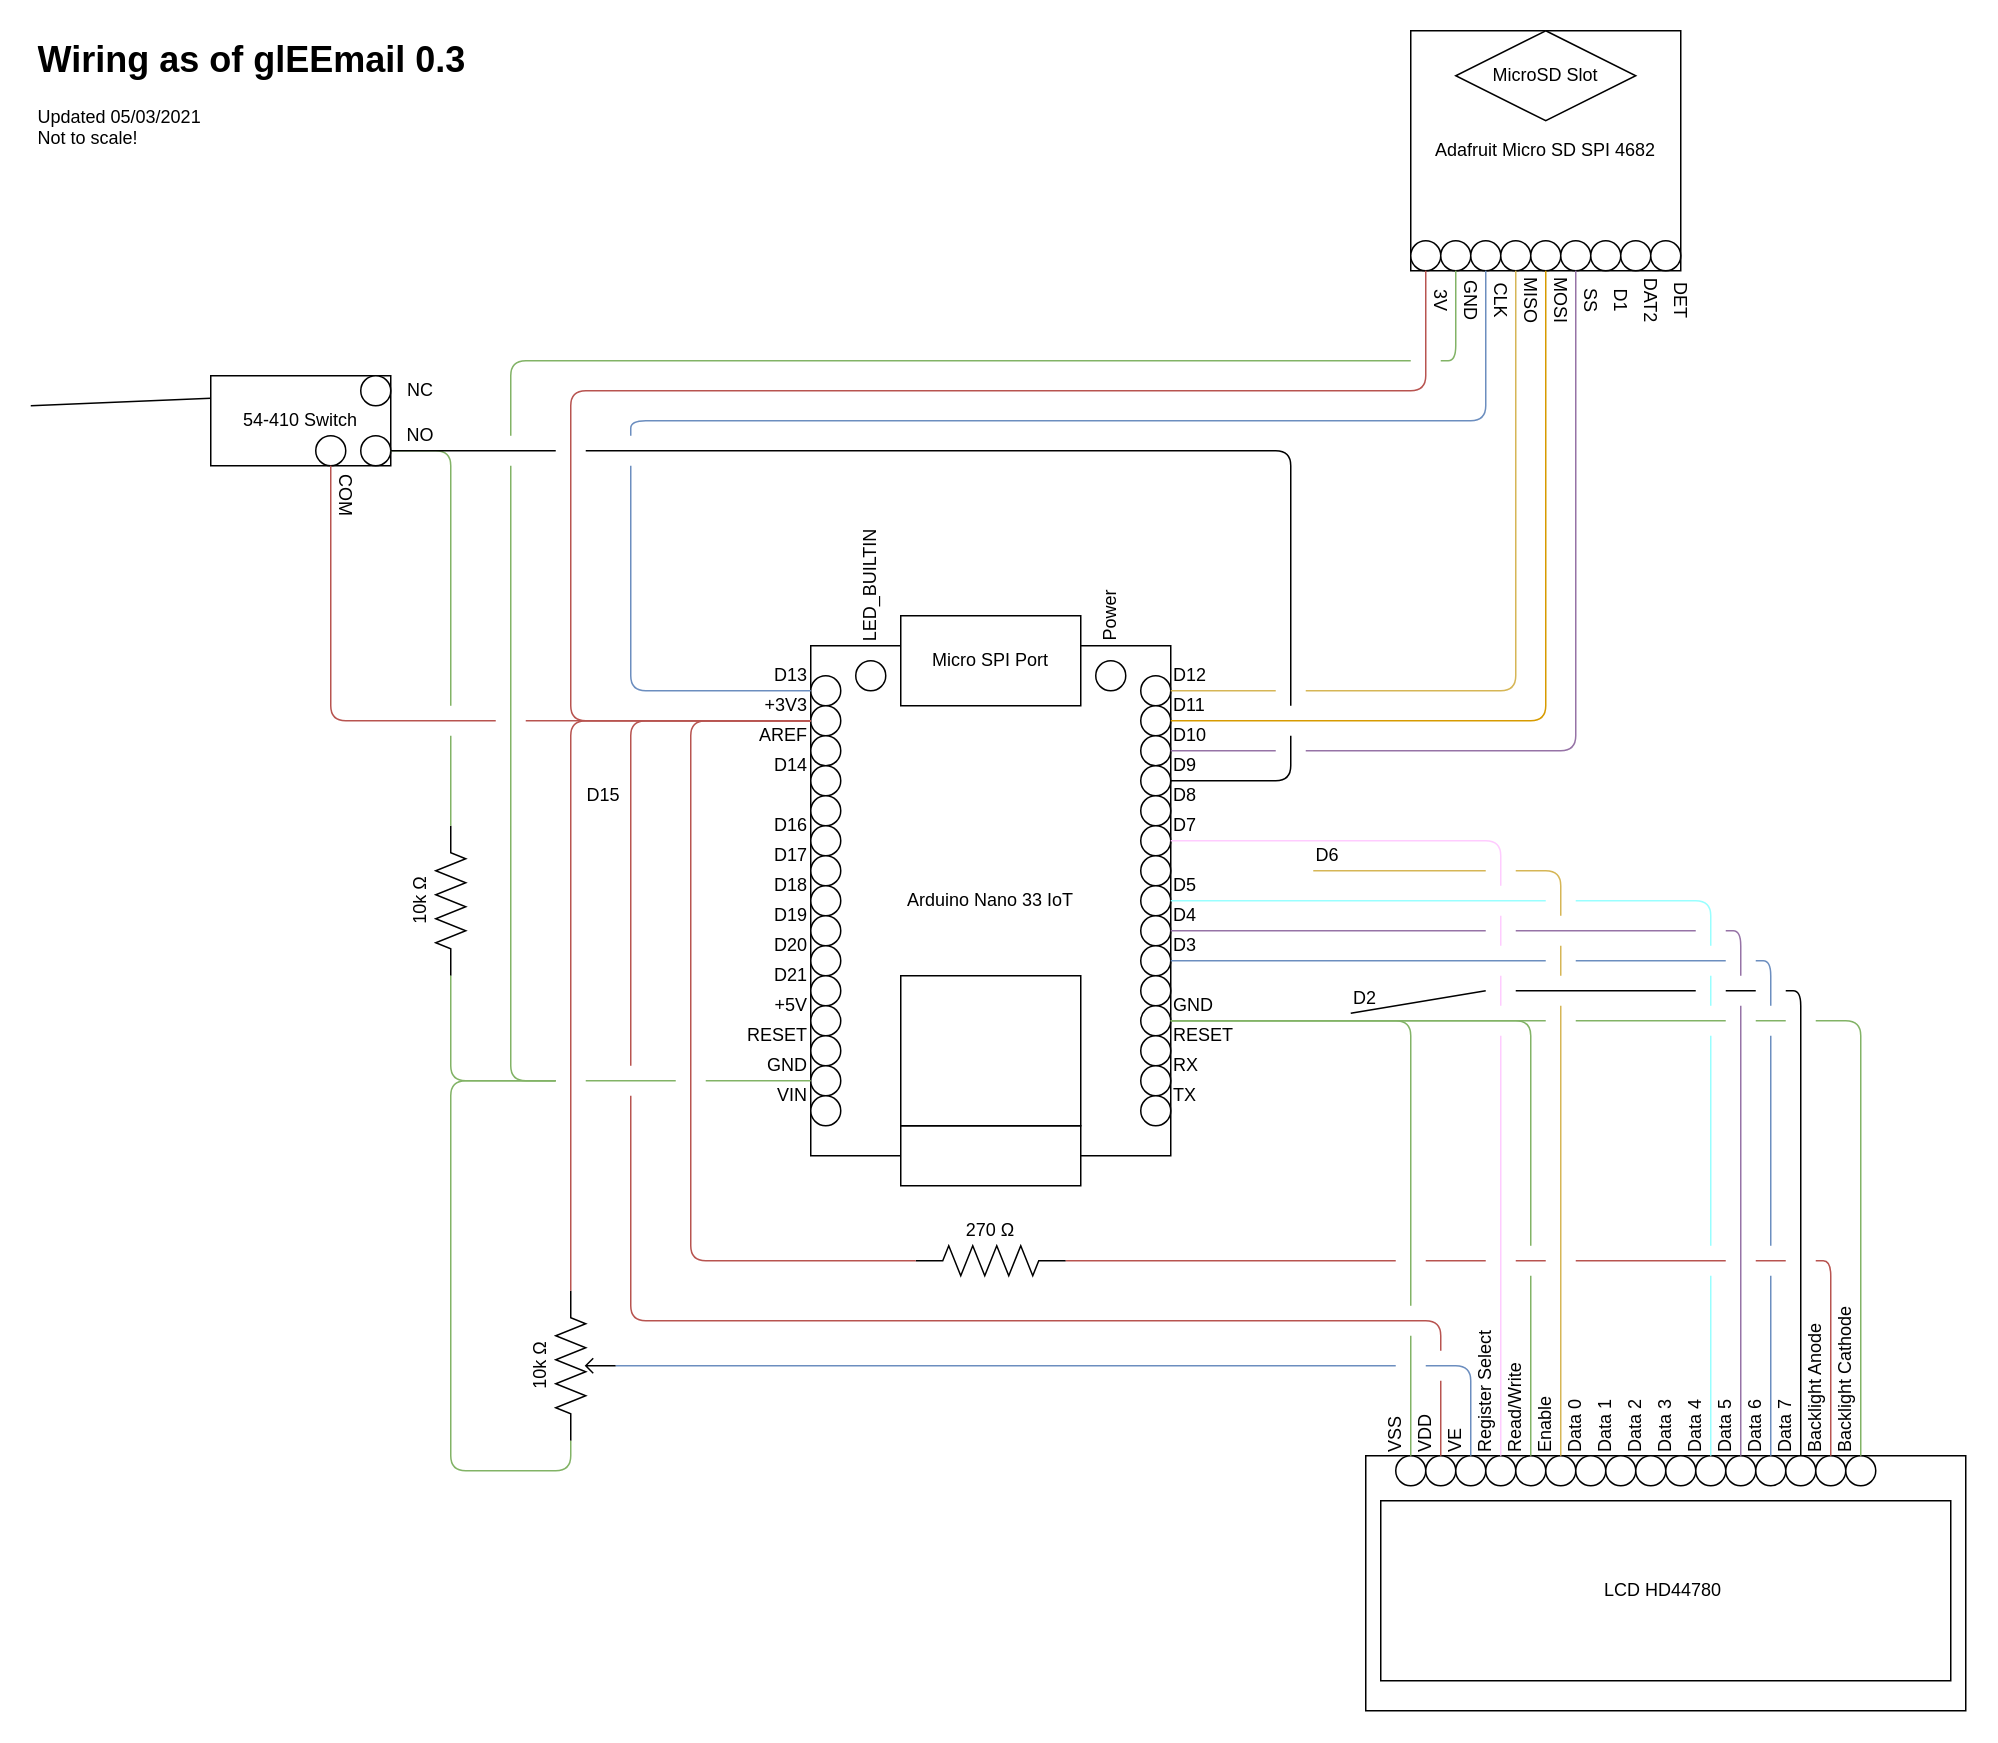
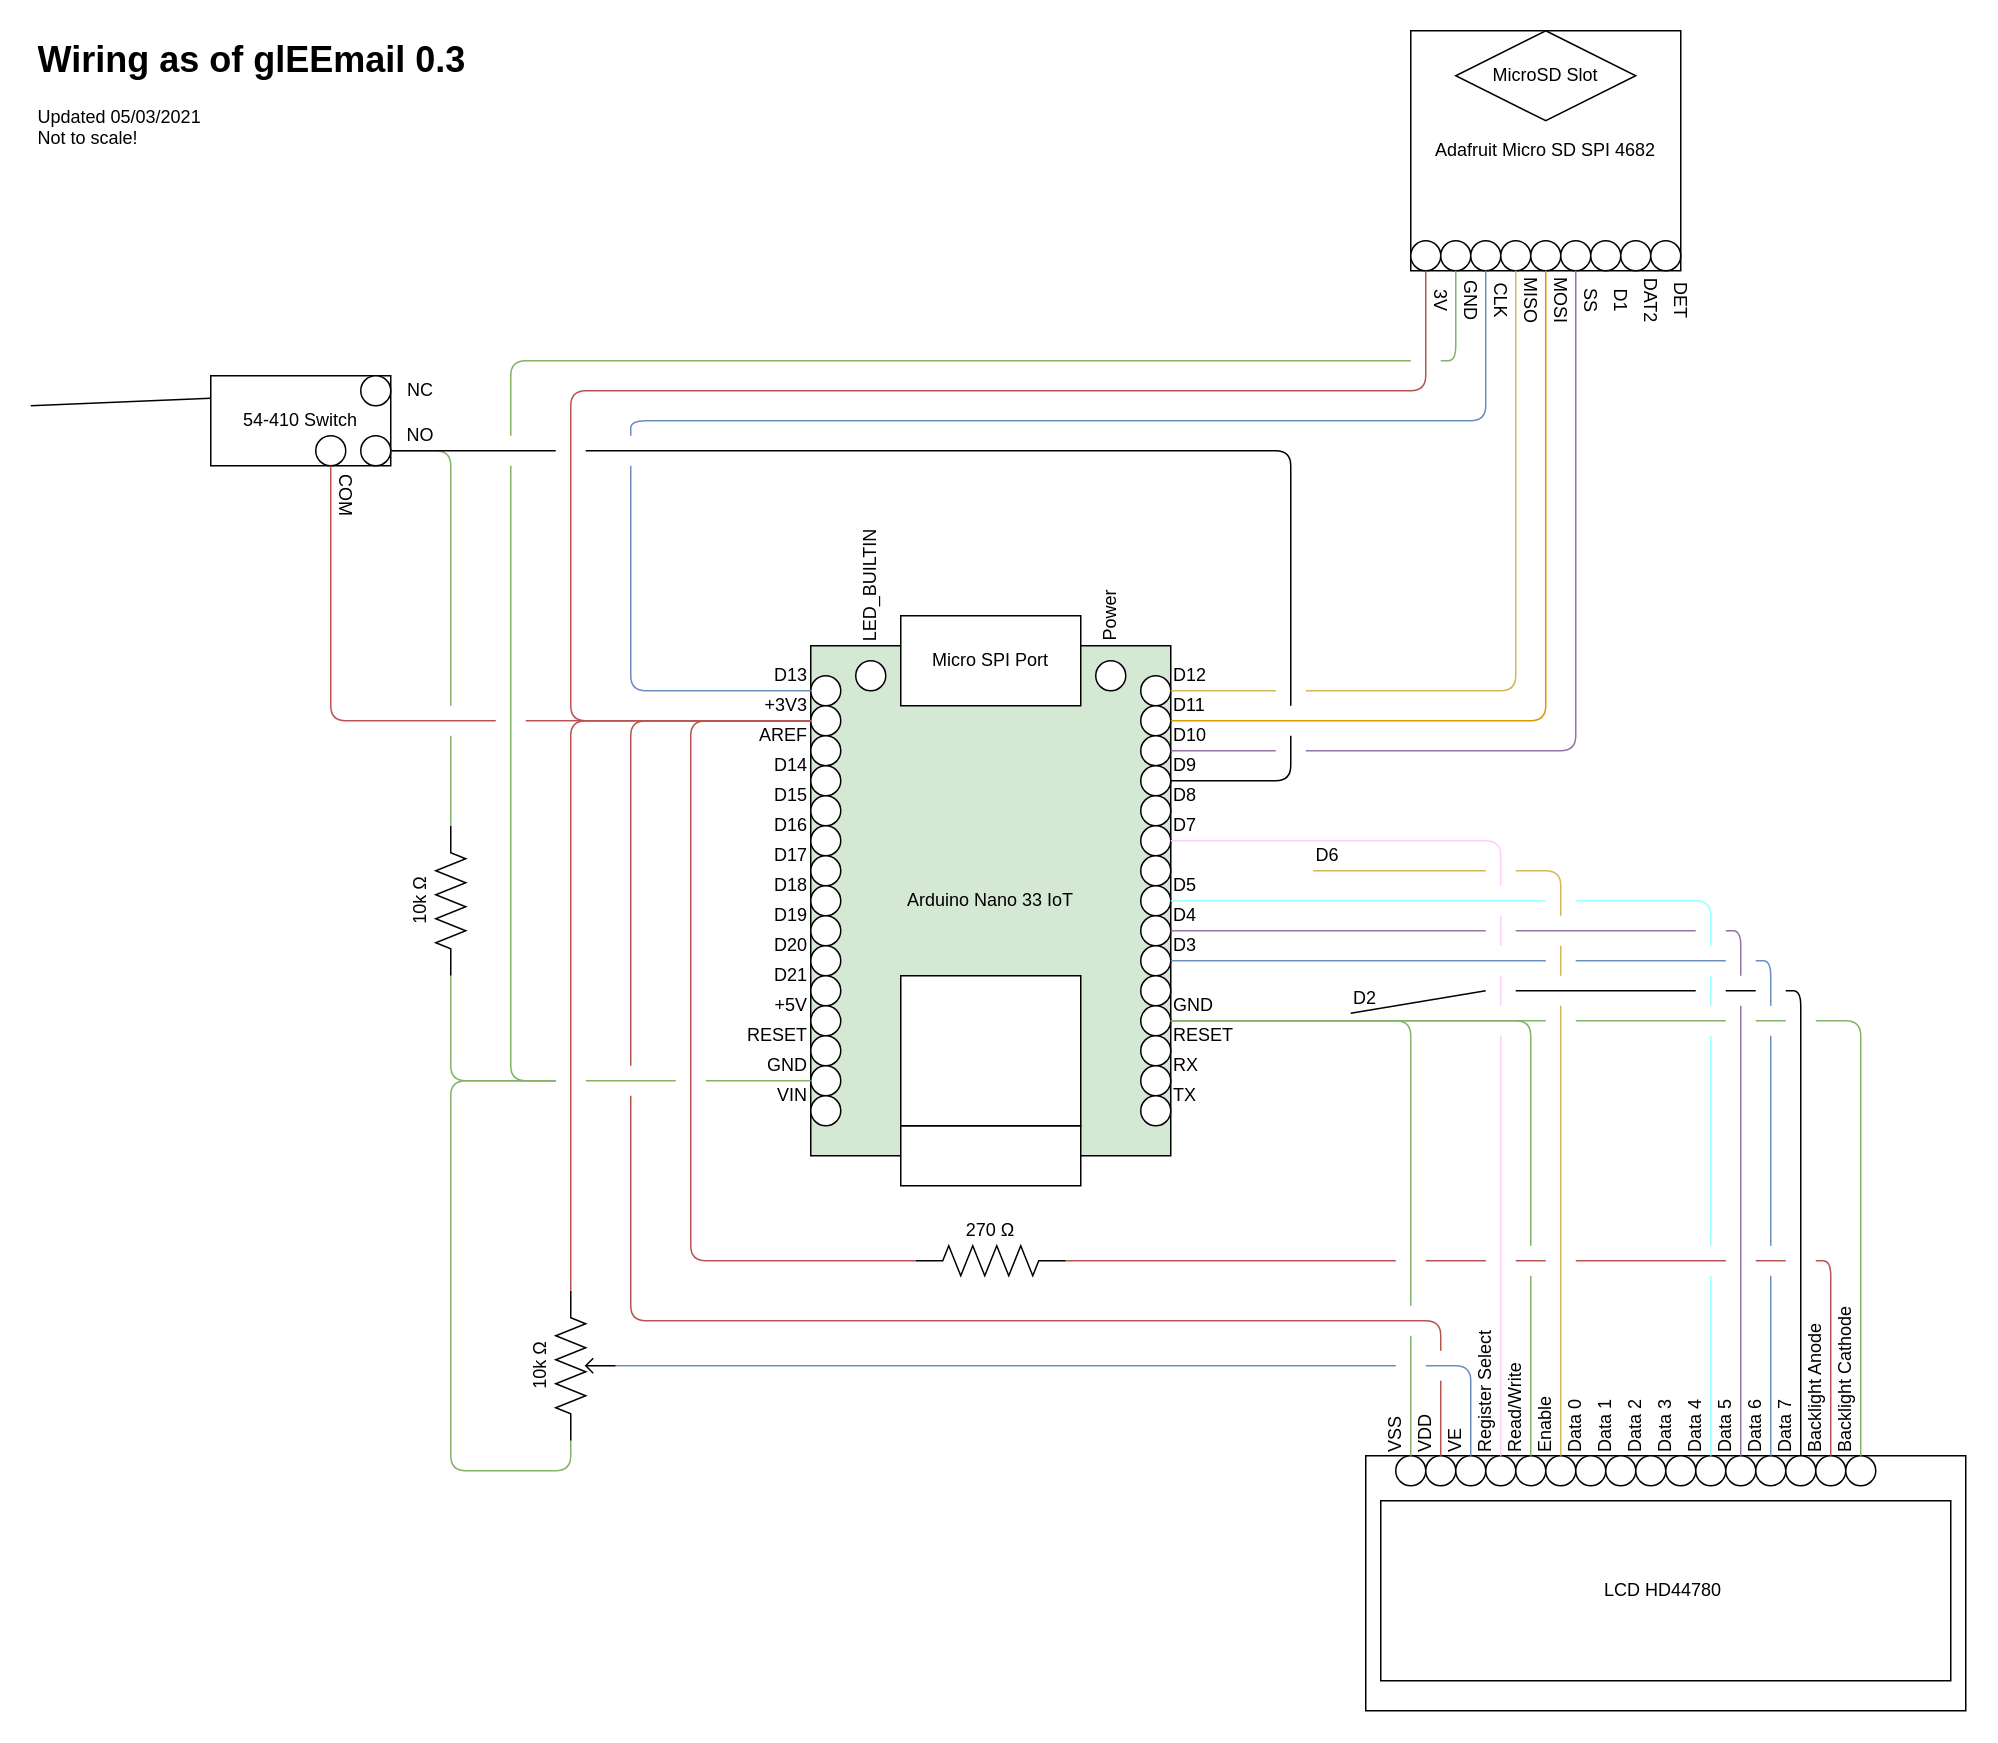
(593, 796) -> (781, 796)
(991, 901) -> (991, 901)
